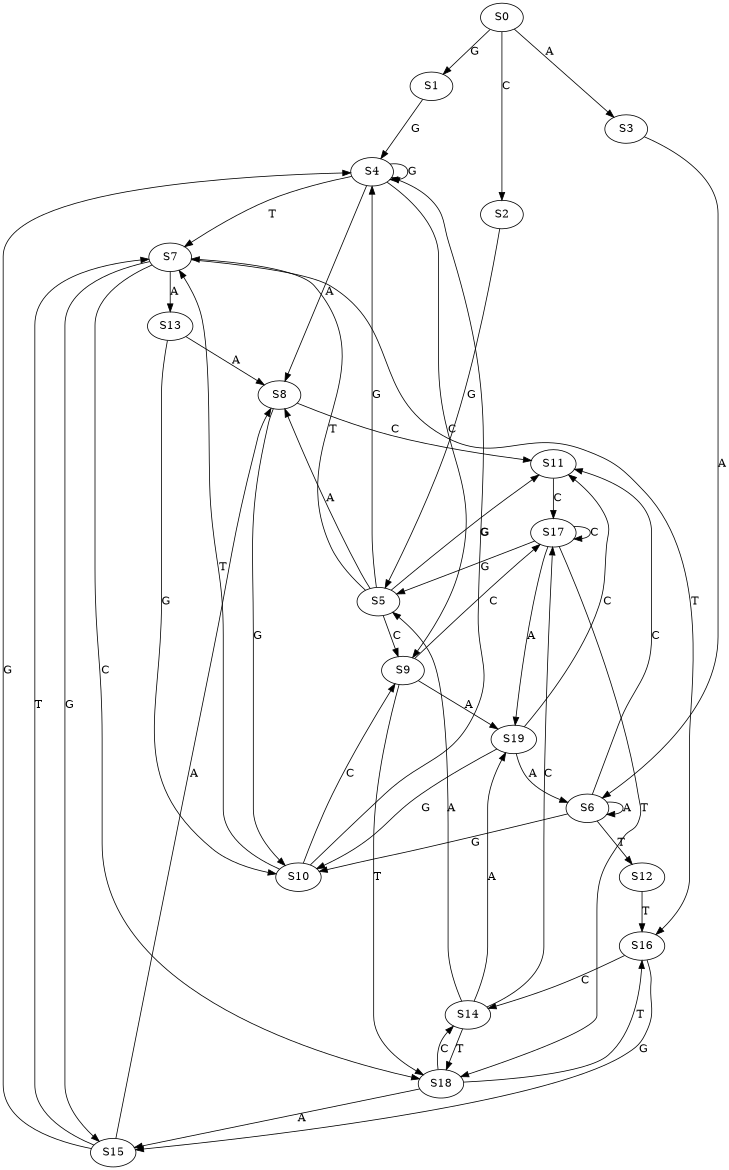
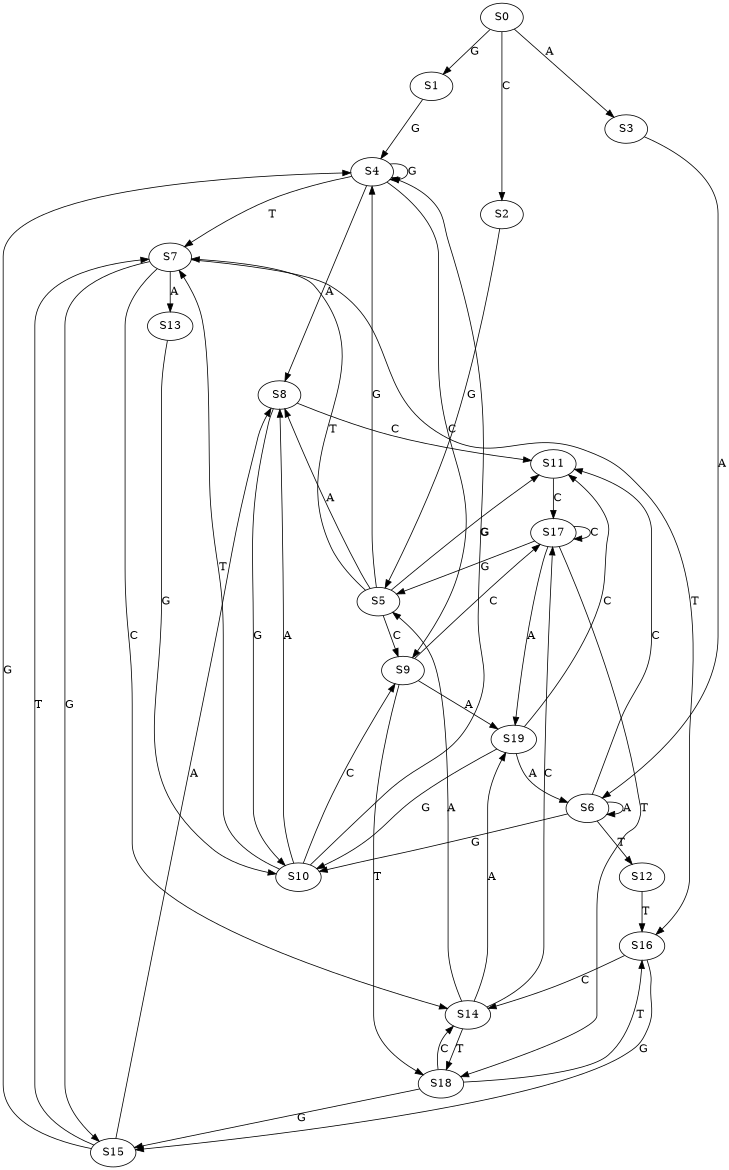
(222, 359) -> (283, 641)
(102, 748) -> (132, 730)
(302, 1118) -> (302, 1118)
